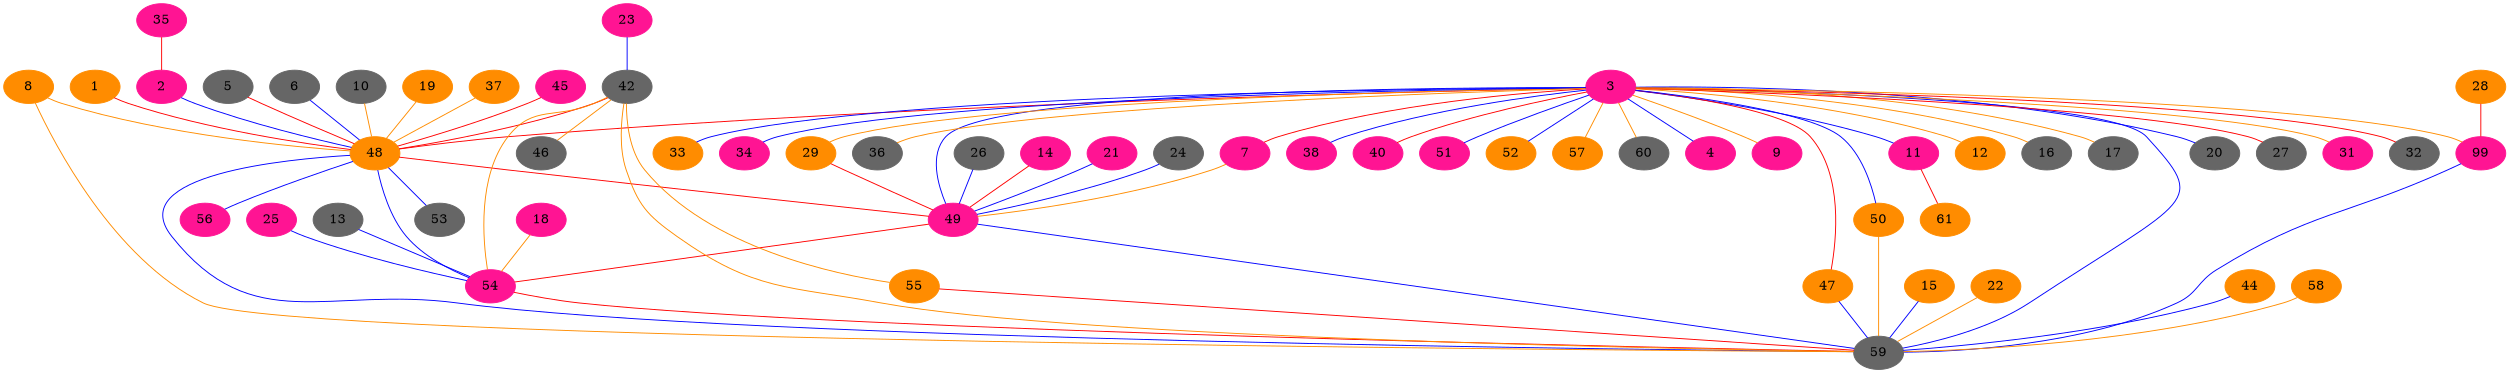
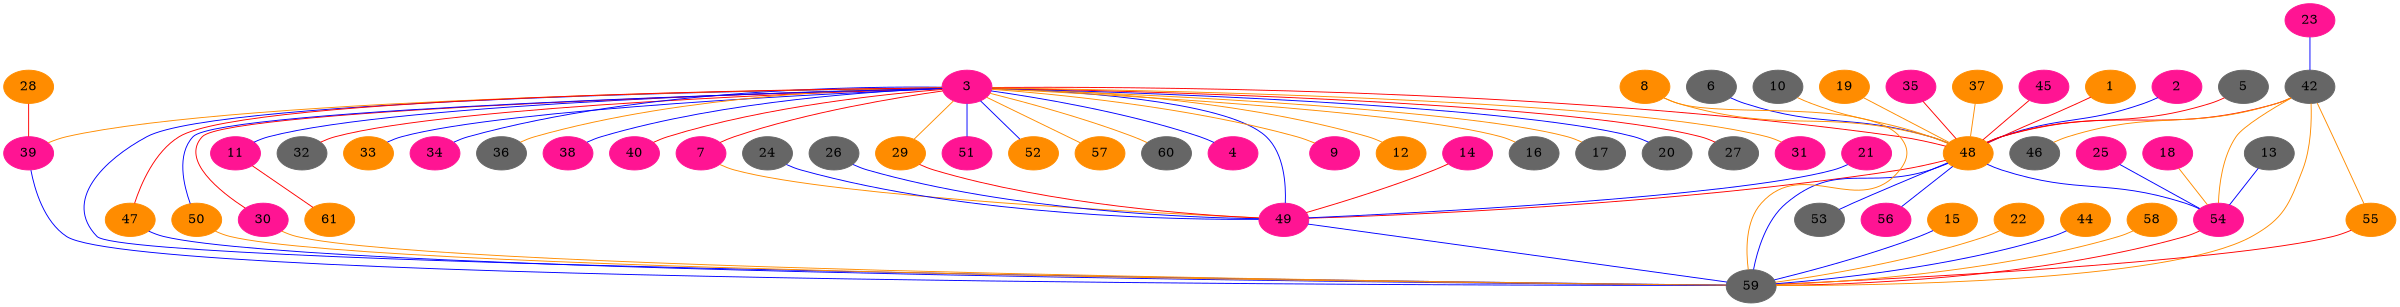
(162, 54) -> (1940, 120)
(2481, 153) -> (29, 153)
none -> (263, 220)
(722, 253) -> none
